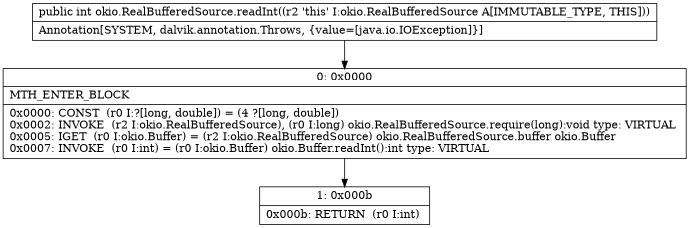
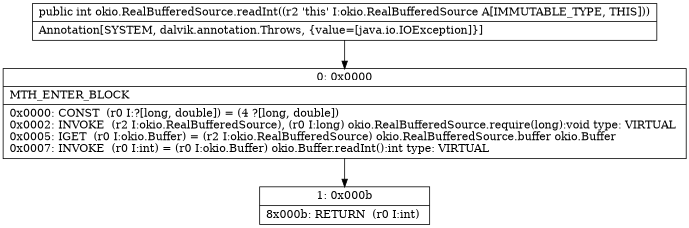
(345, 215) -> (345, 215)
